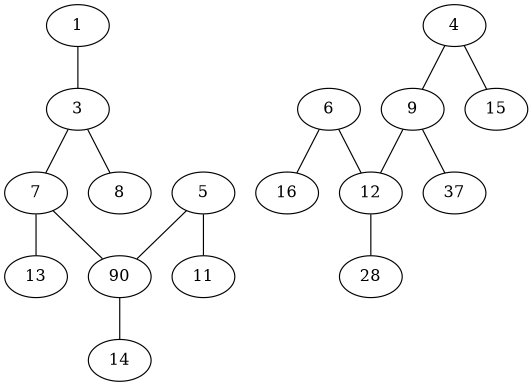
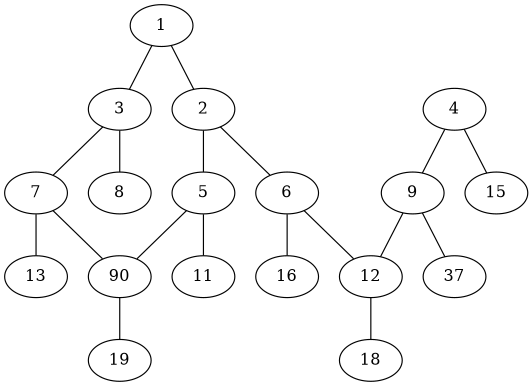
none -> (203, 109)
(371, 277) -> (371, 360)
(120, 360) -> (120, 360)
